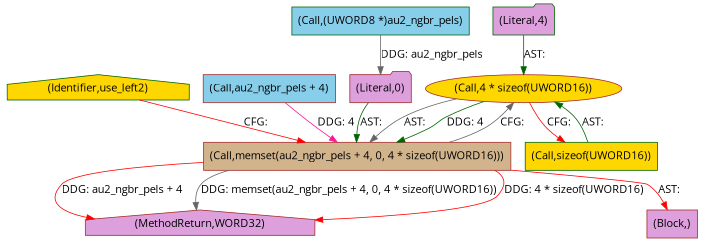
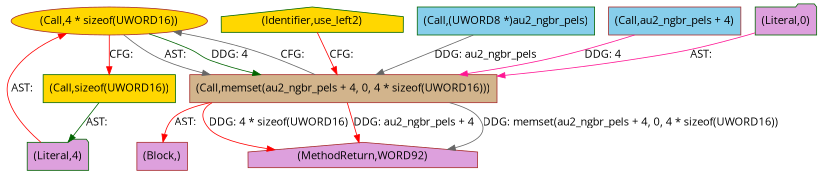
(381, 51) -> (428, 53)
(524, 51) -> (8, 83)
(381, 89) -> (786, 21)
(360, 118) -> (631, 60)
(578, 122) -> (86, 119)
(200, 224) -> (363, 156)
